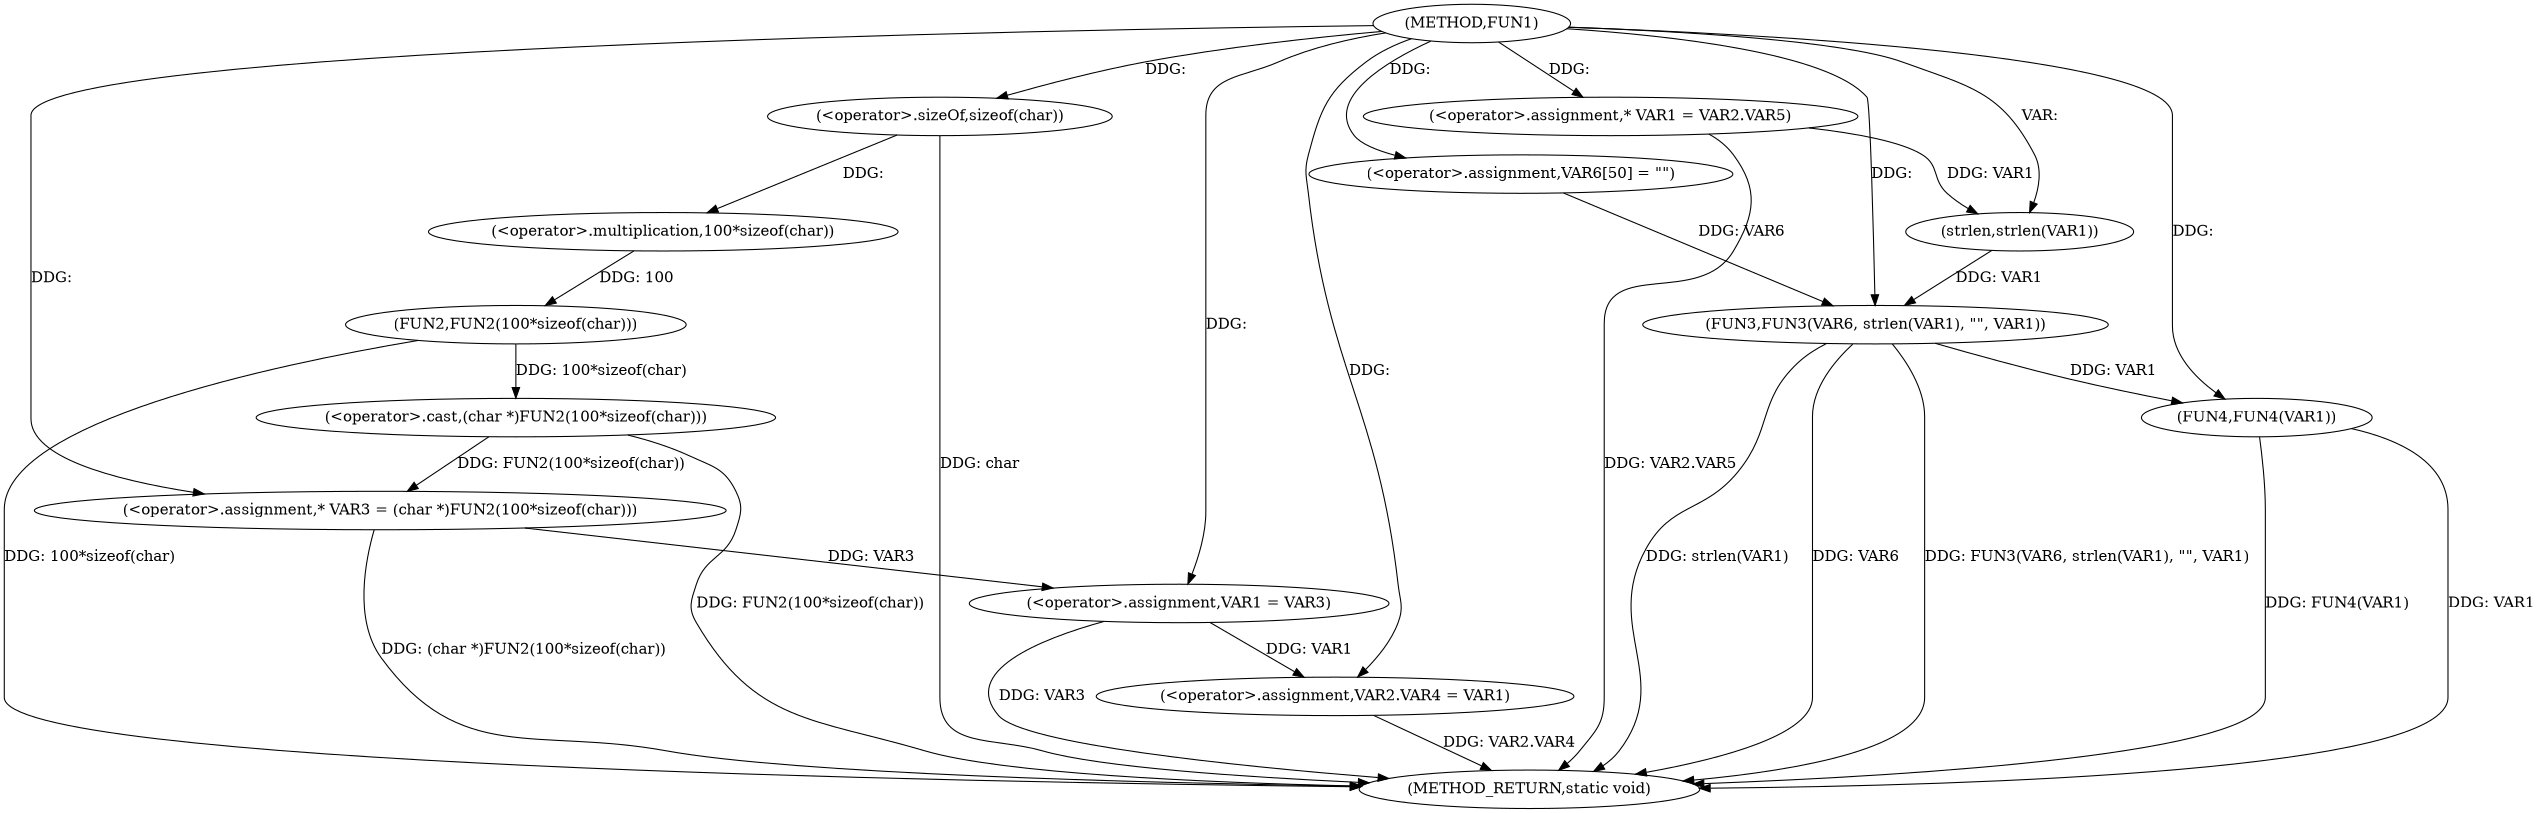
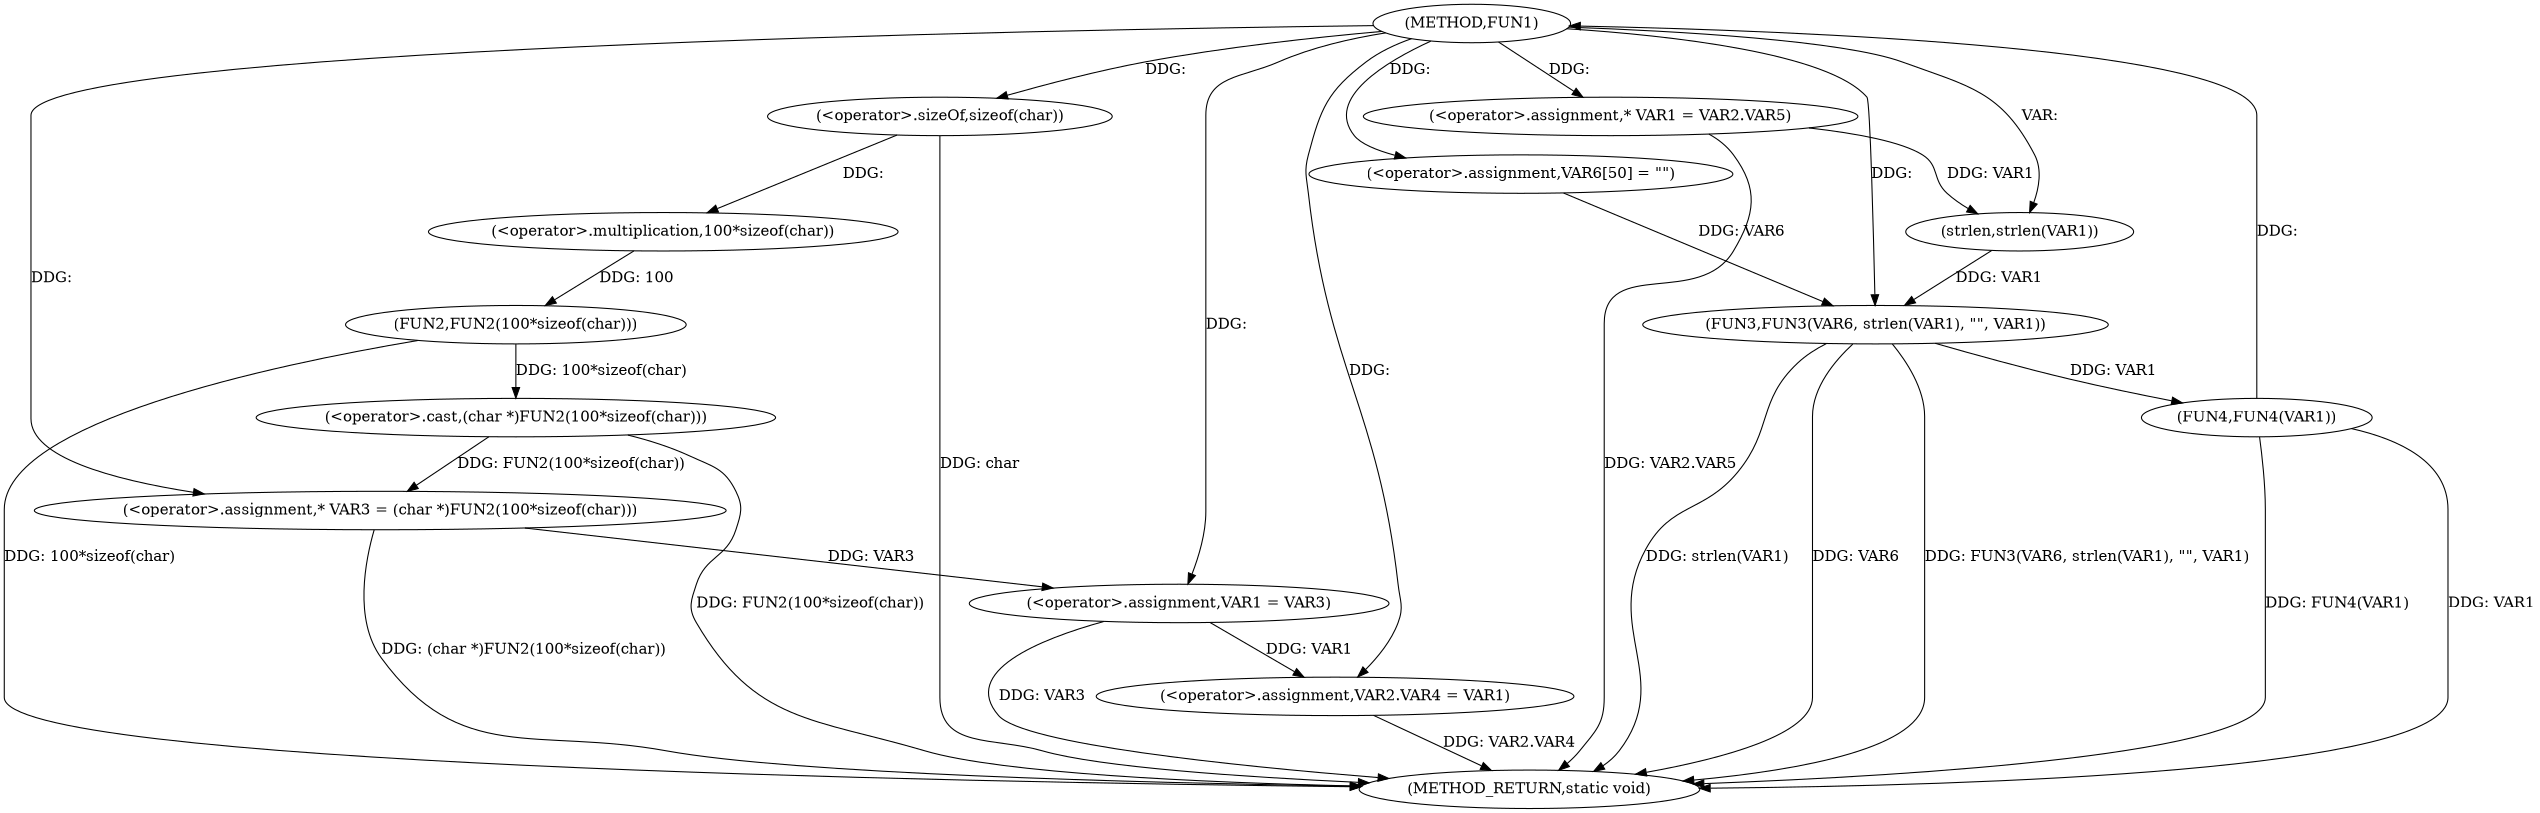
(2023, 62) -> (2067, 55)
